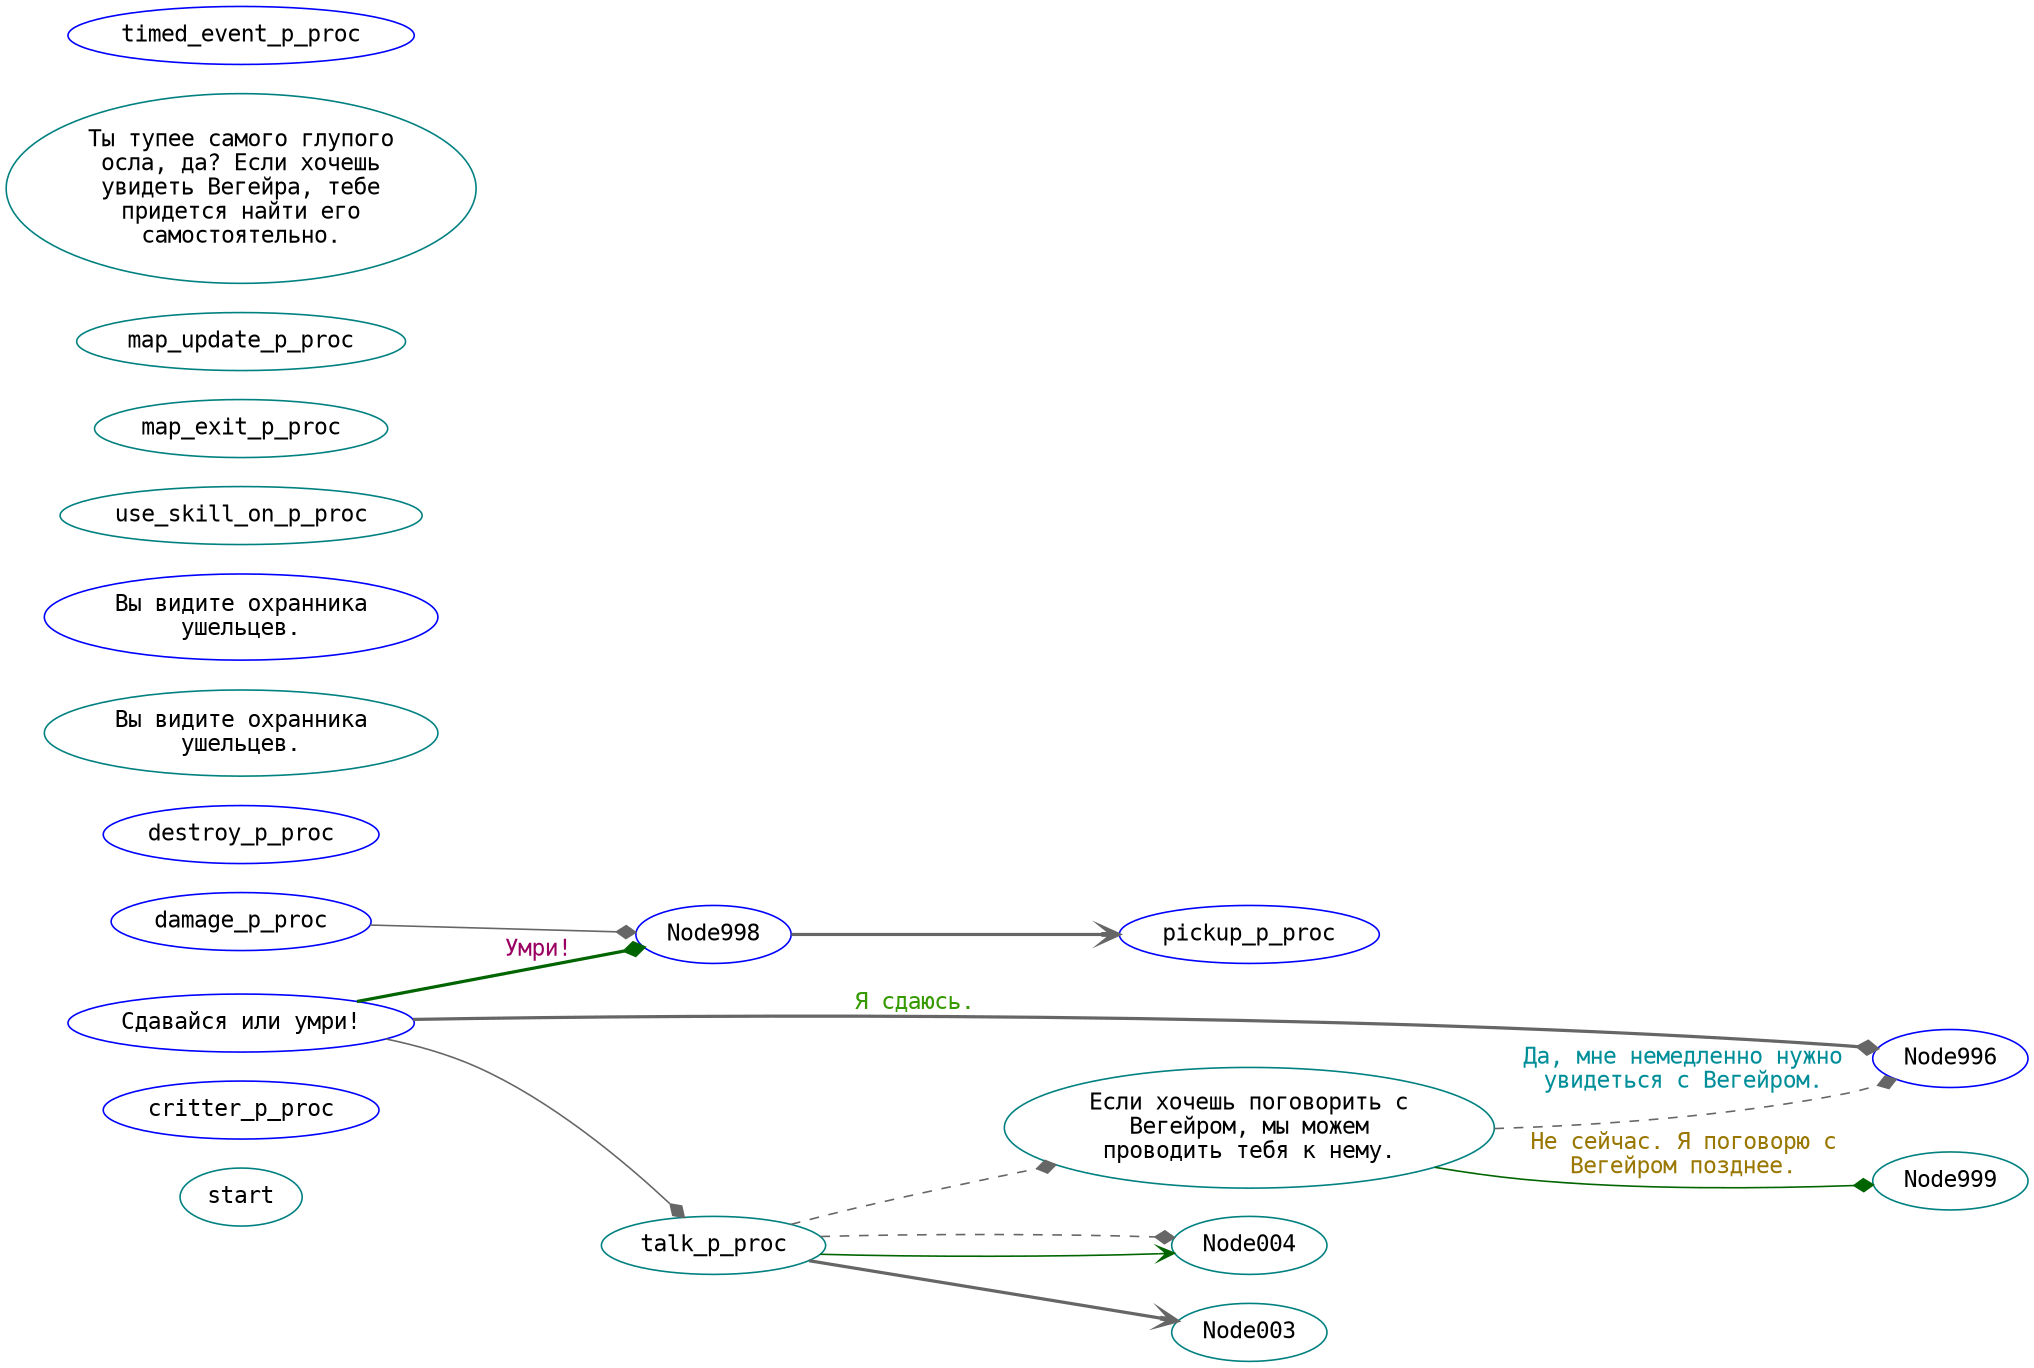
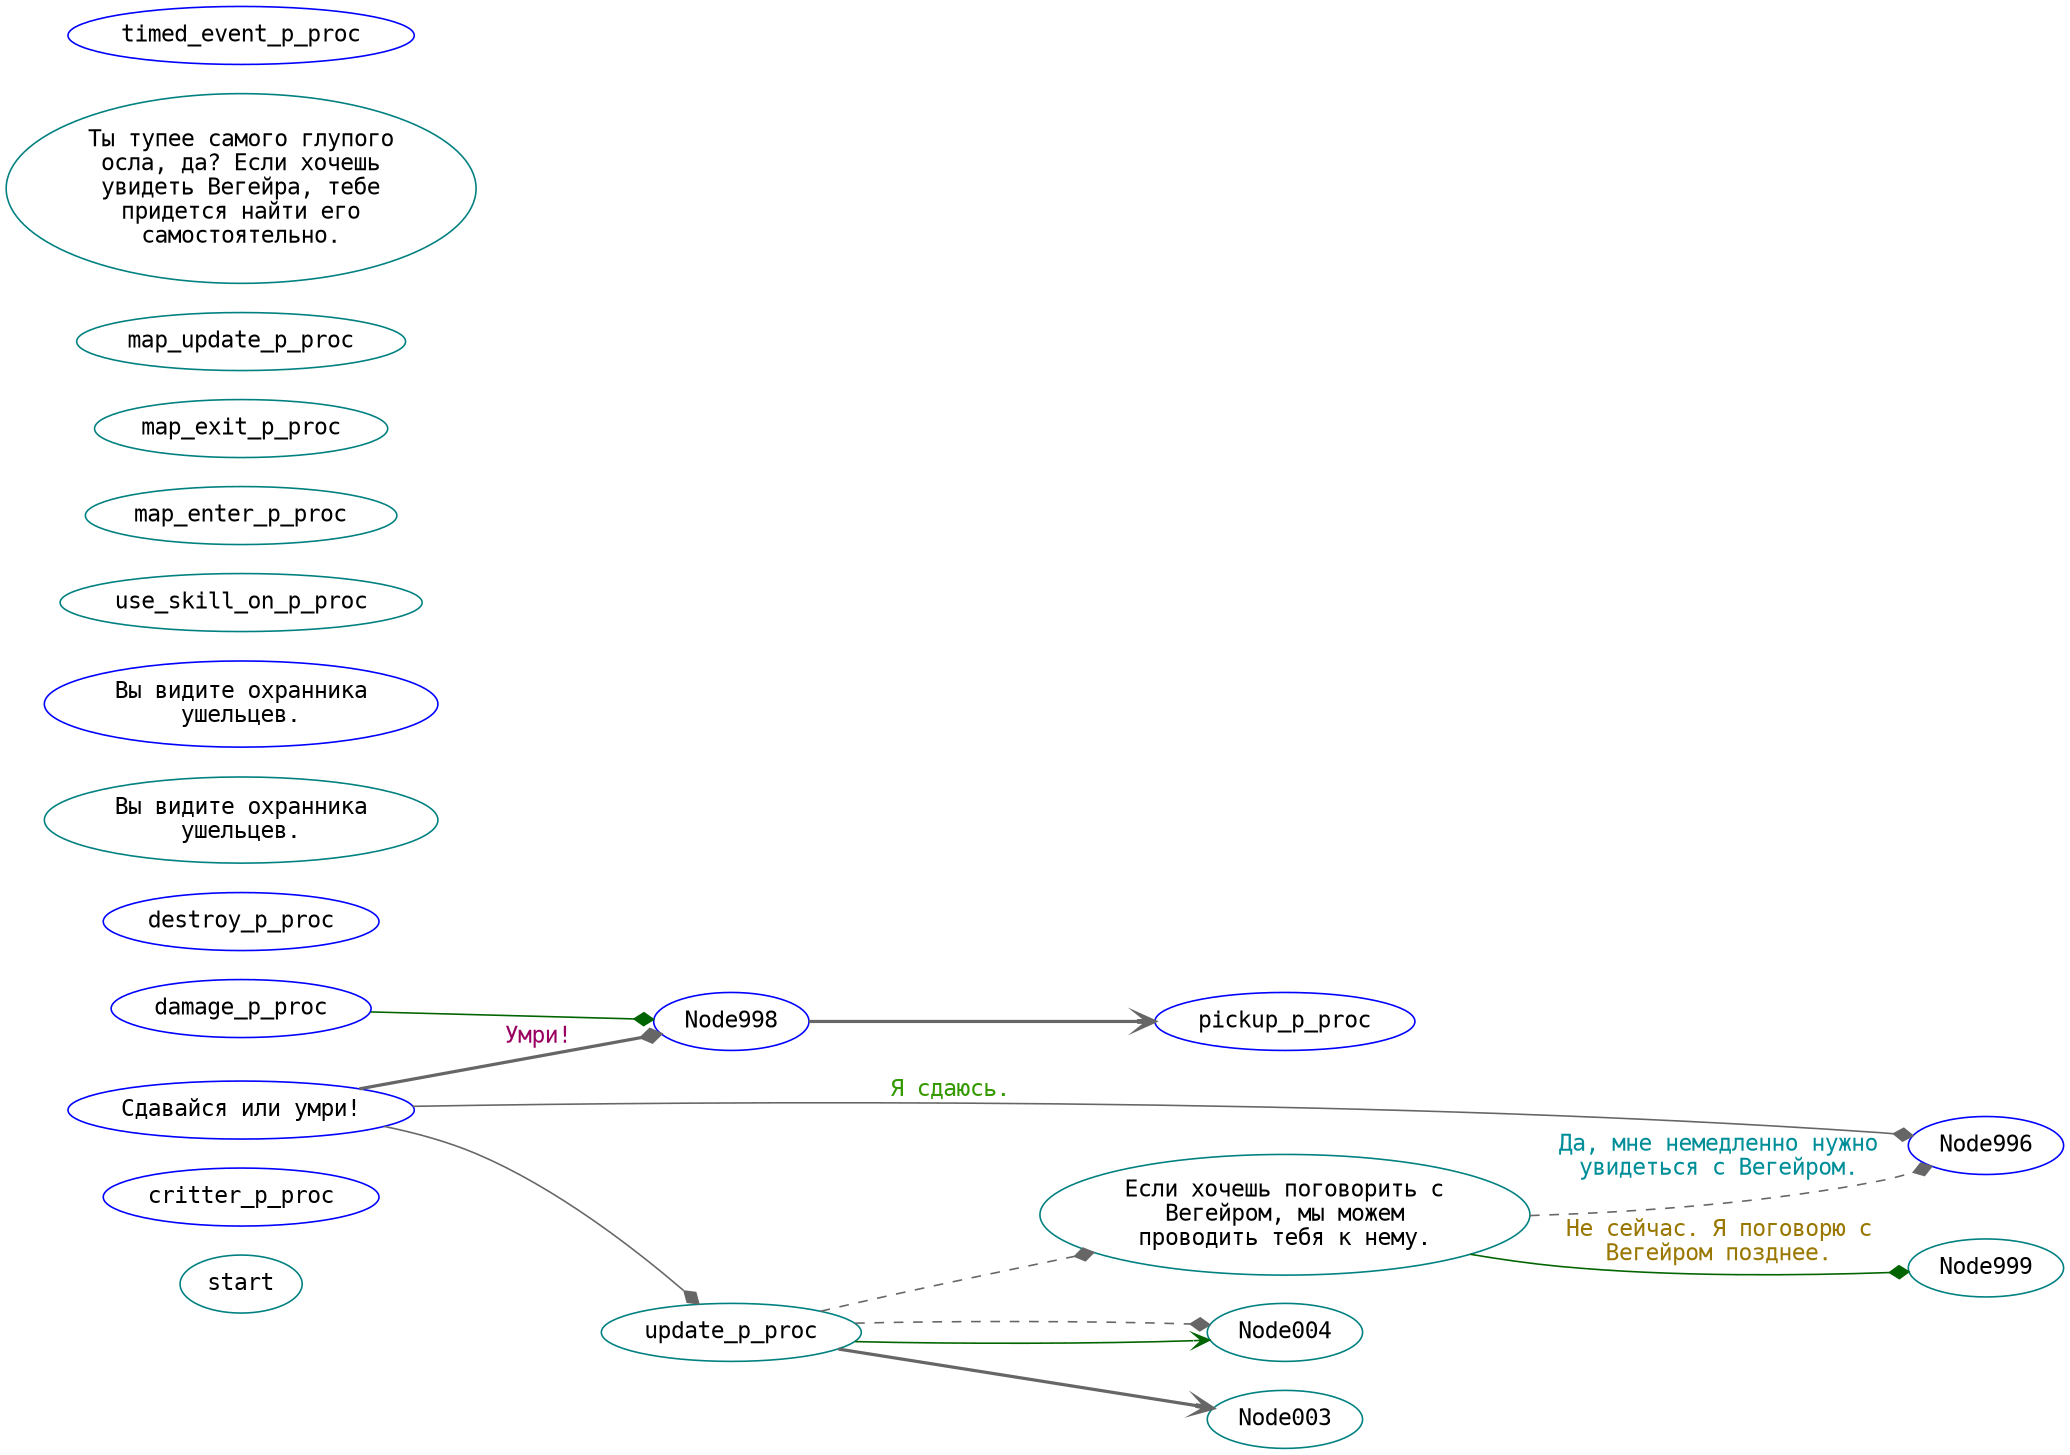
none -> (241, 516)
(493, 928) -> (502, 1015)
(491, 976) -> (500, 1063)
(1136, 1019) -> (1153, 1105)
(714, 1245) -> (731, 1332)
